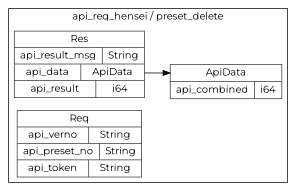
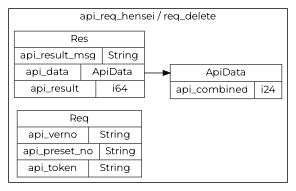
(148, 17) -> (148, 17)
(268, 90) -> (268, 90)
